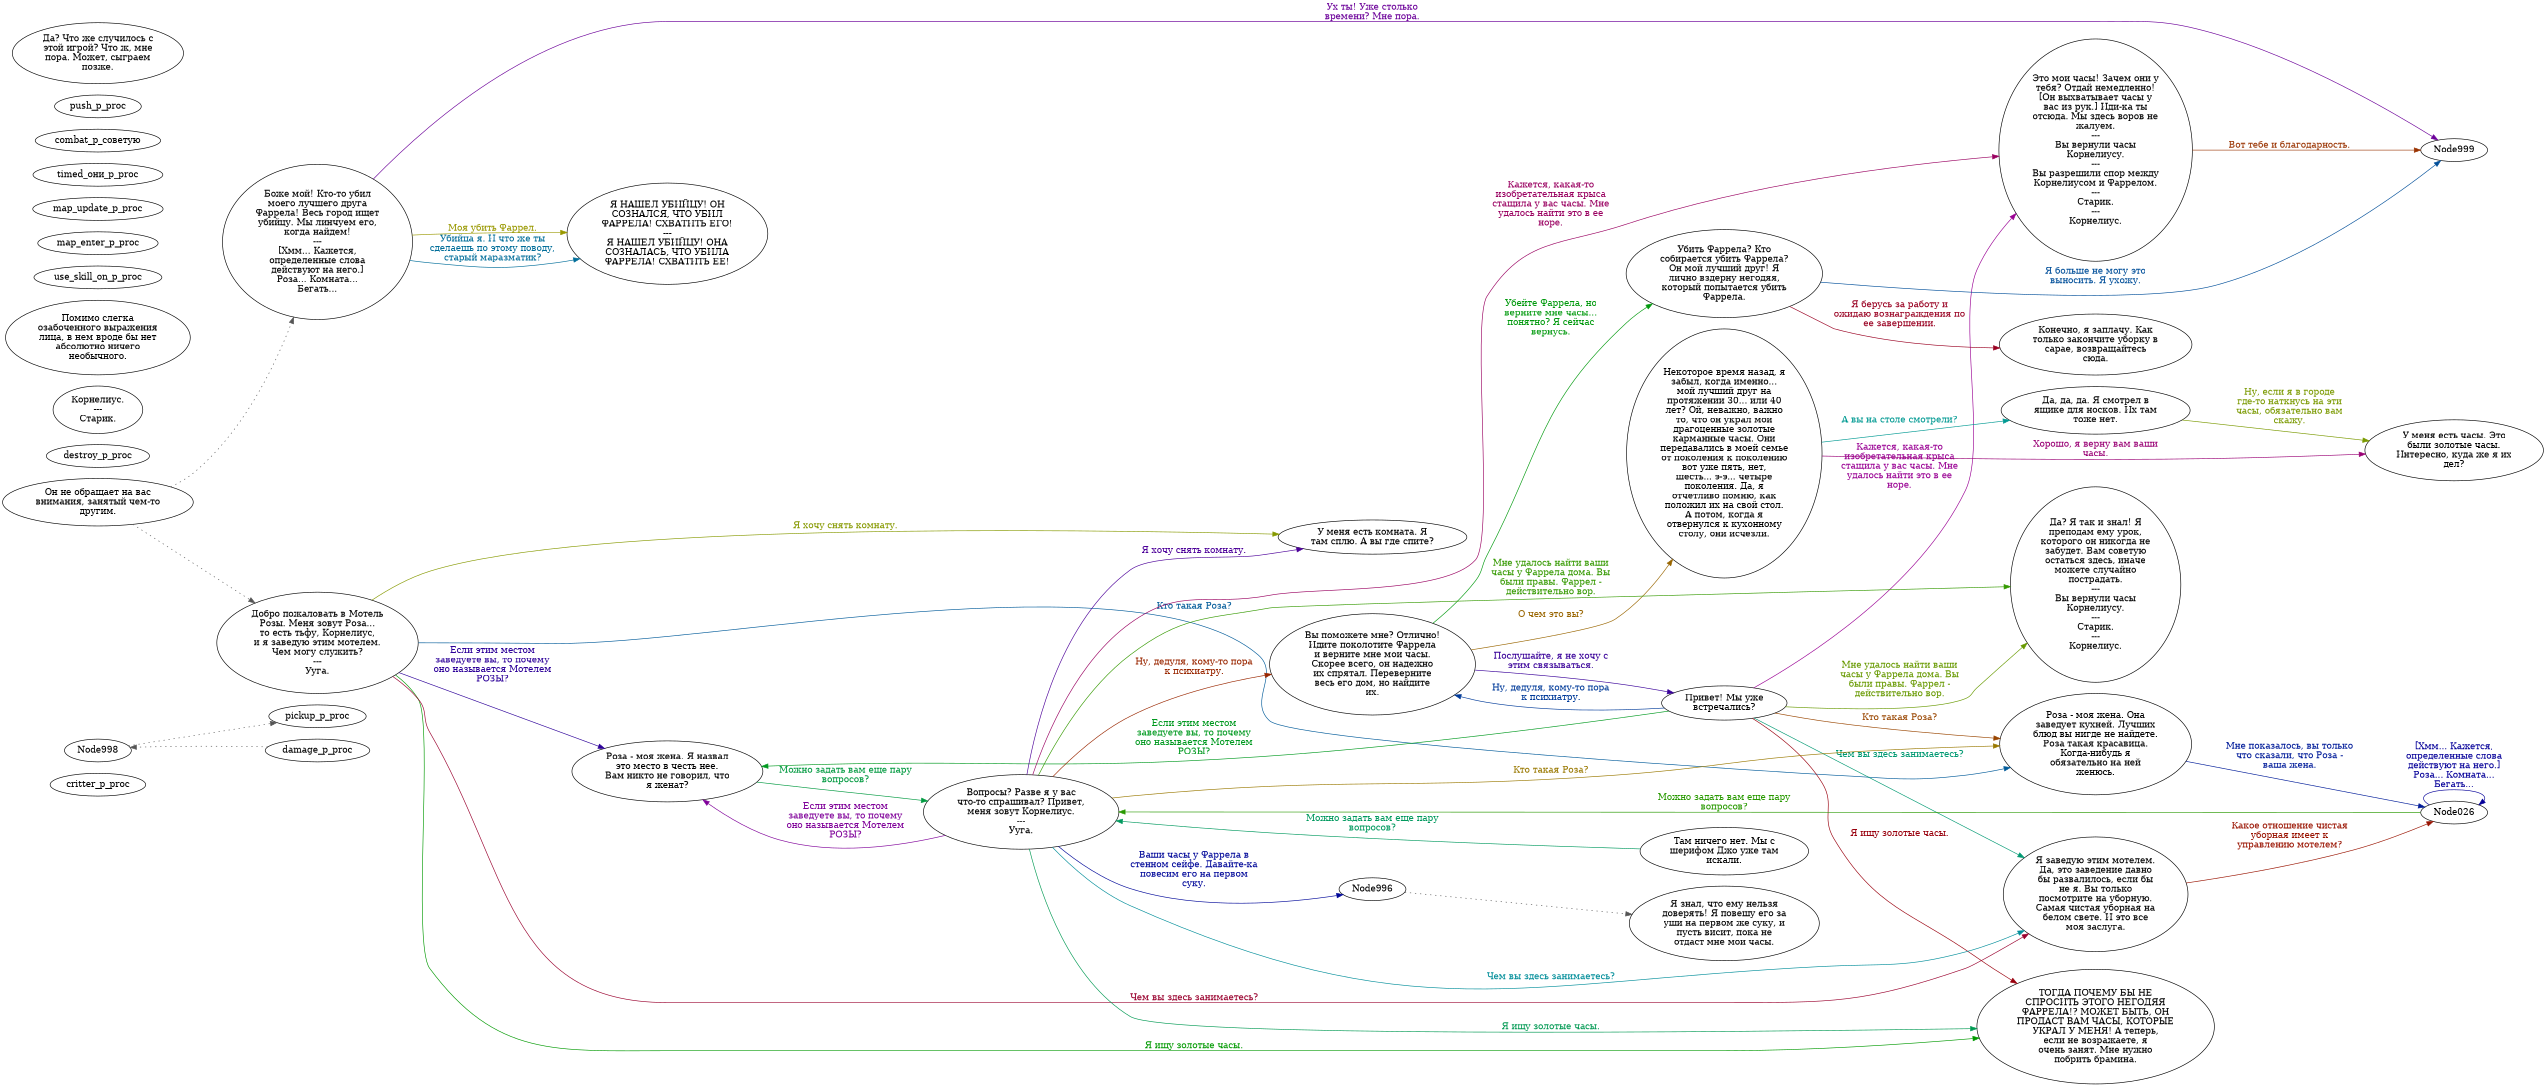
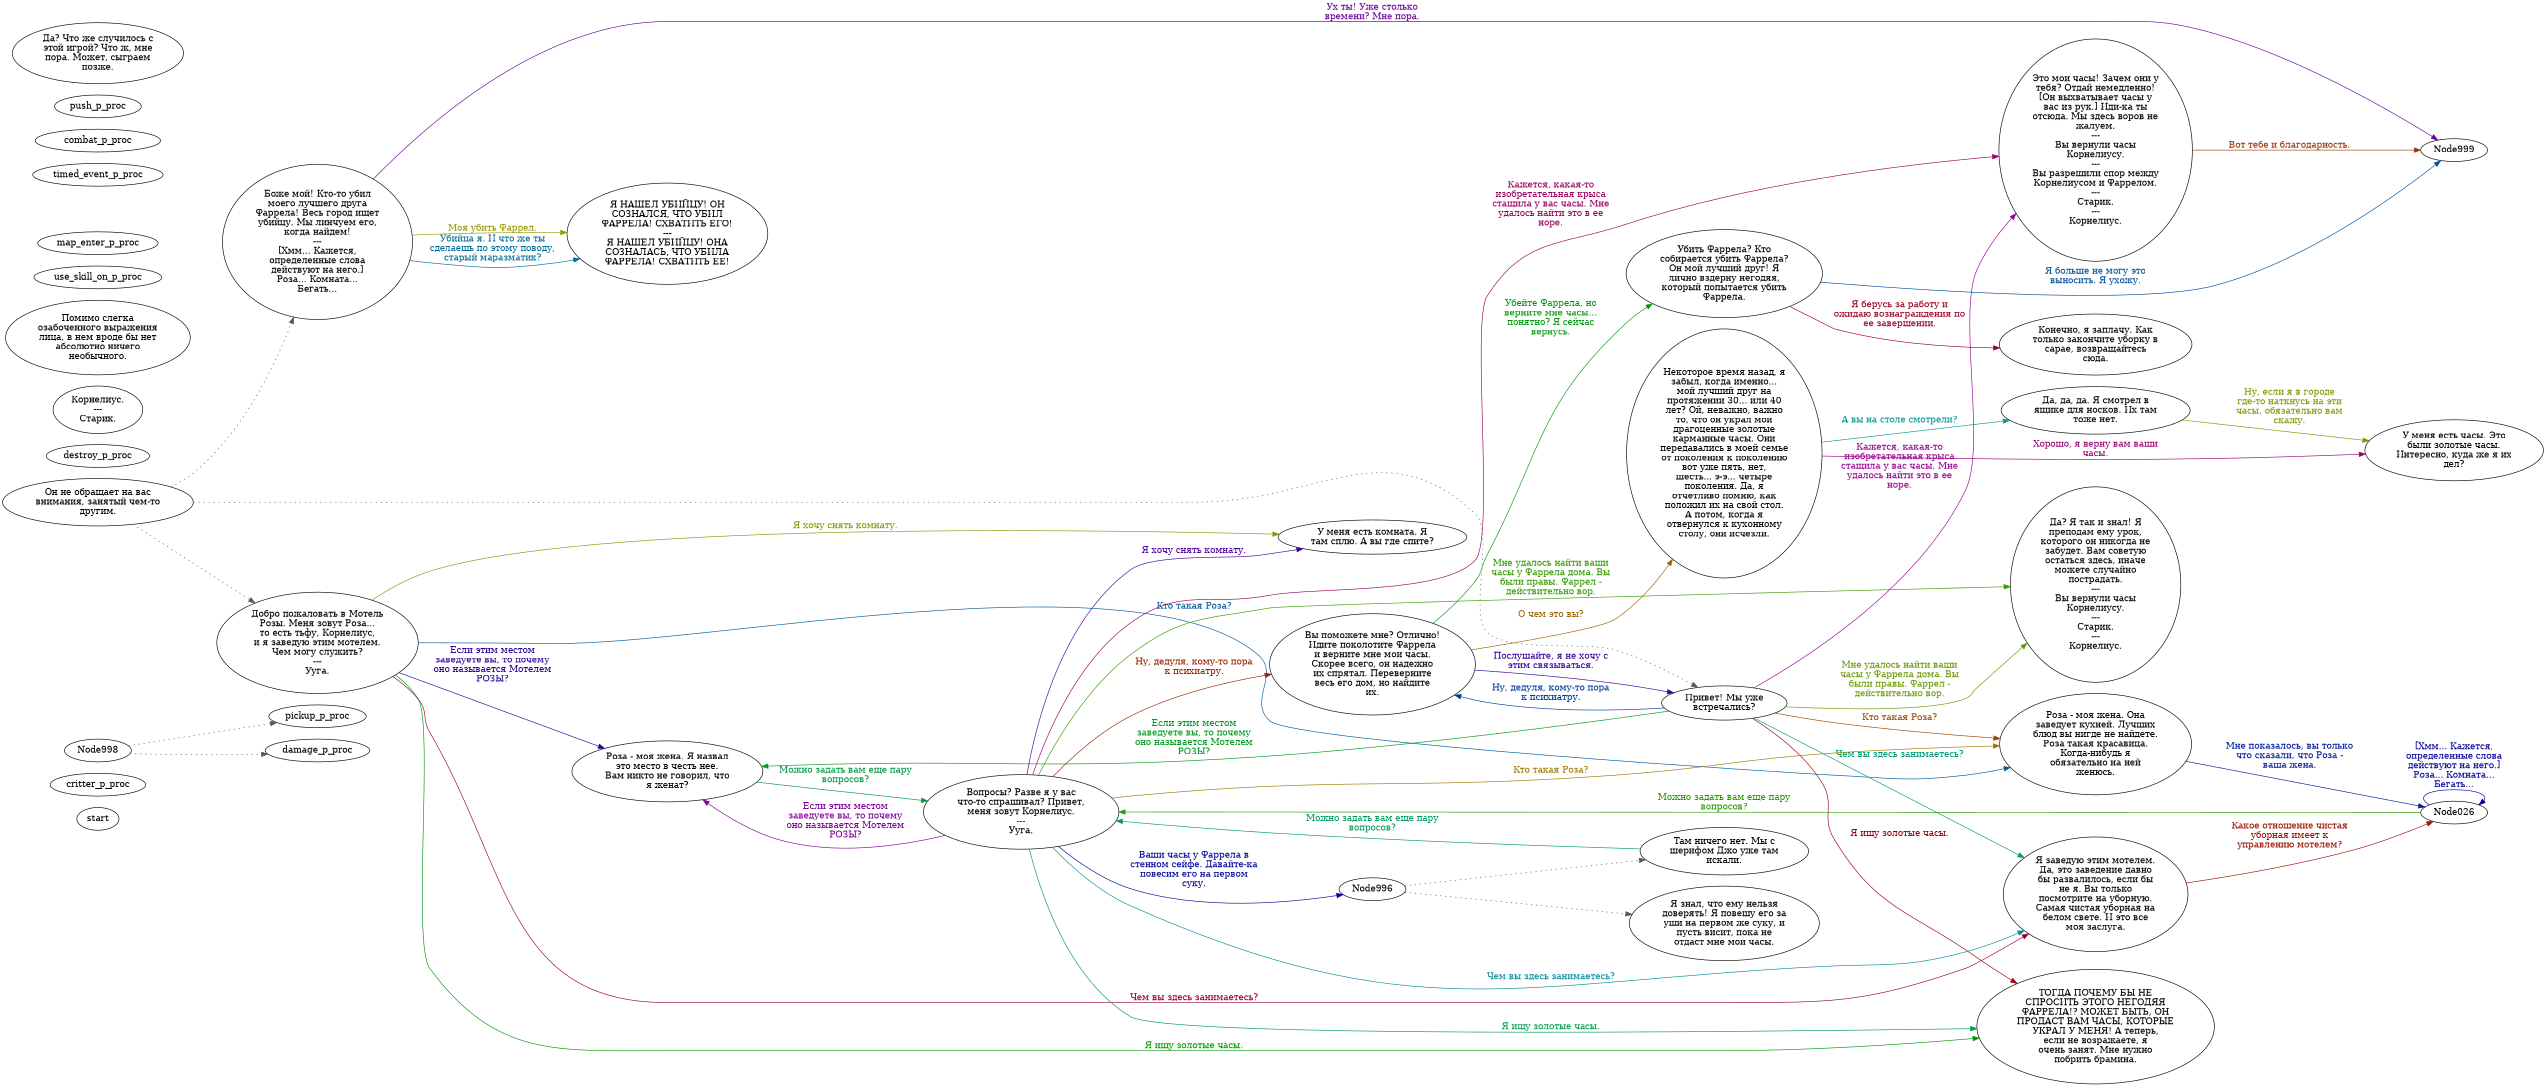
(98, 141) -> (98, 141)
(98, 175) -> (98, 175)
(98, 209) -> none
none -> (1010, 502)
(202, 746) -> (196, 755)
none -> (98, 819)
none -> (1522, 873)
